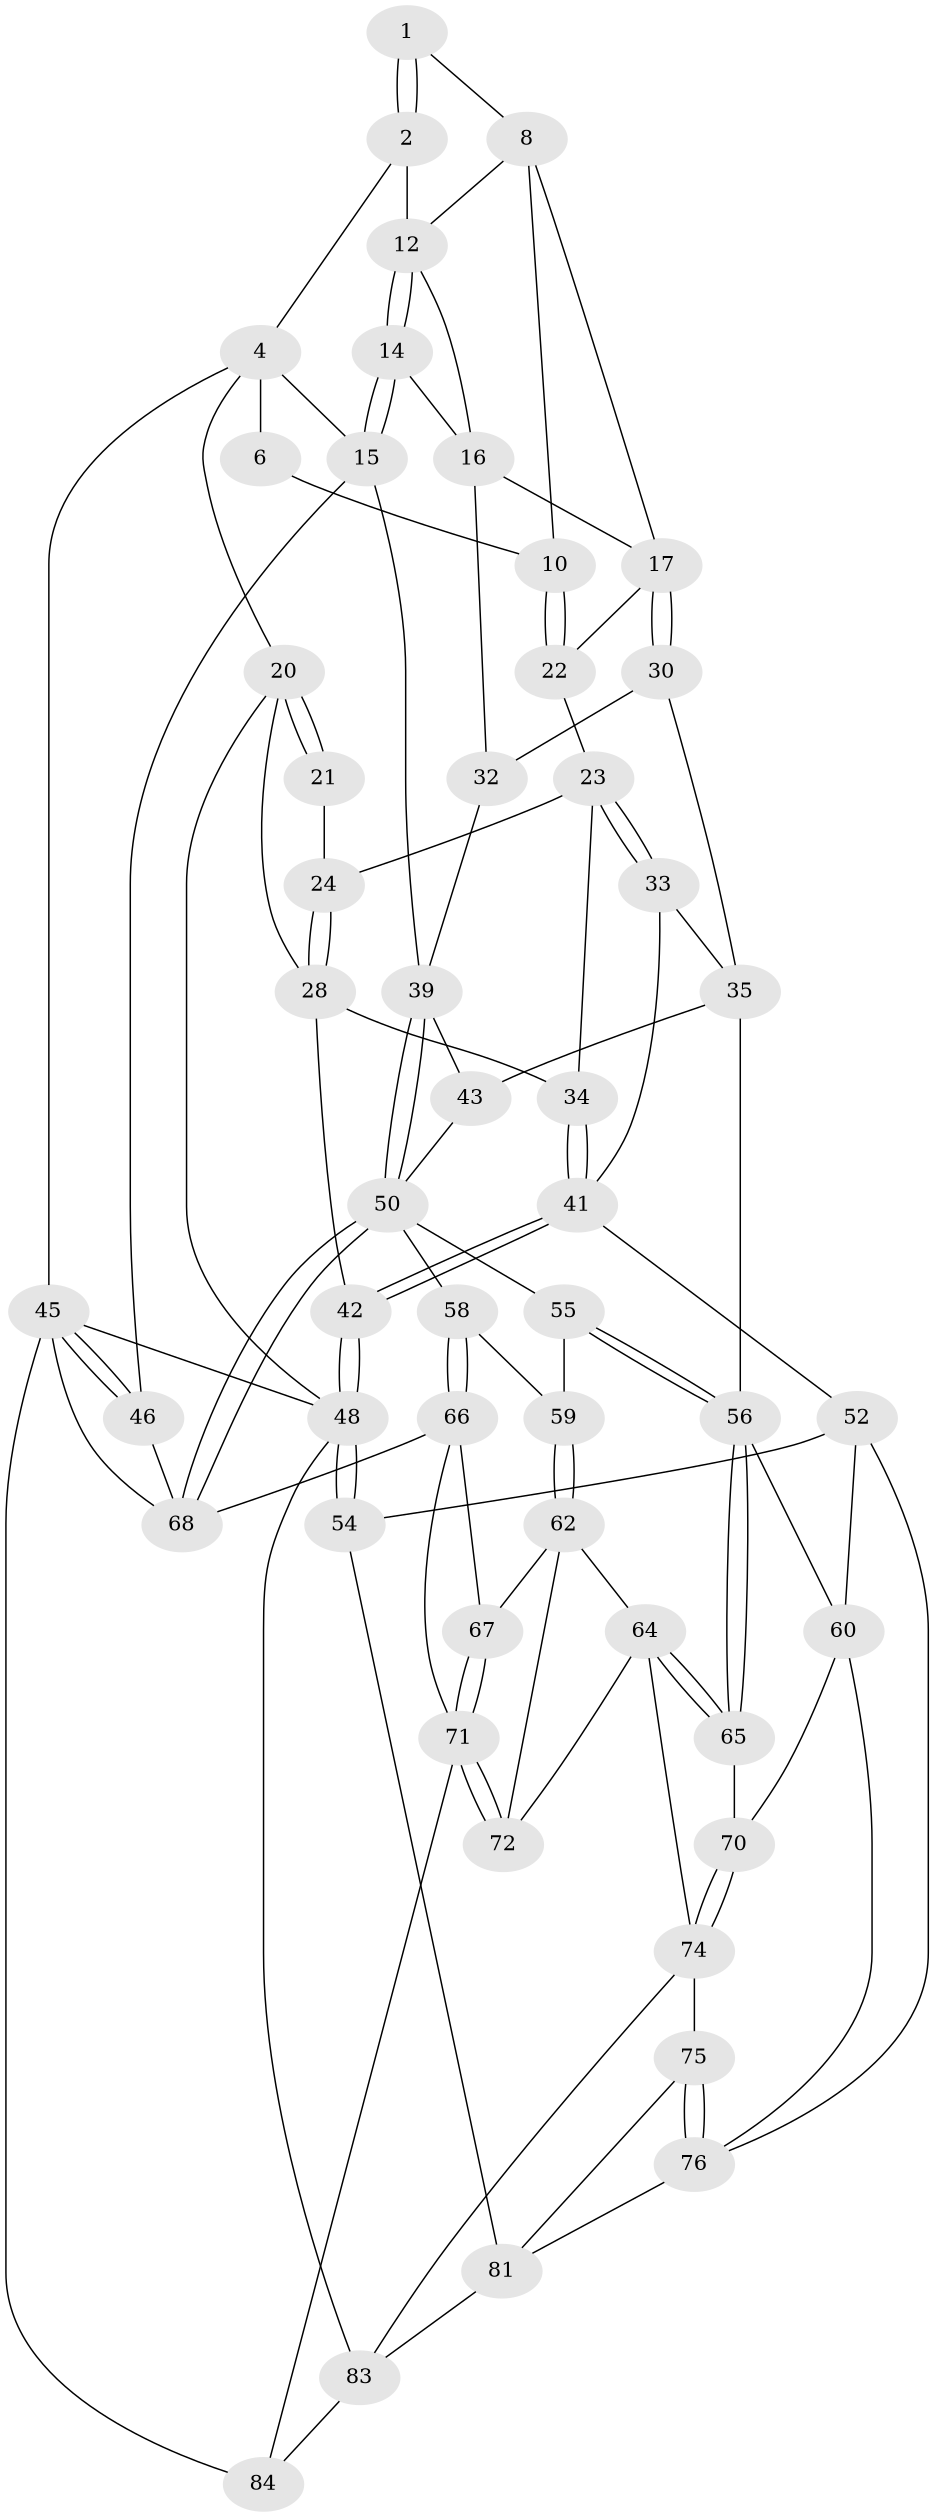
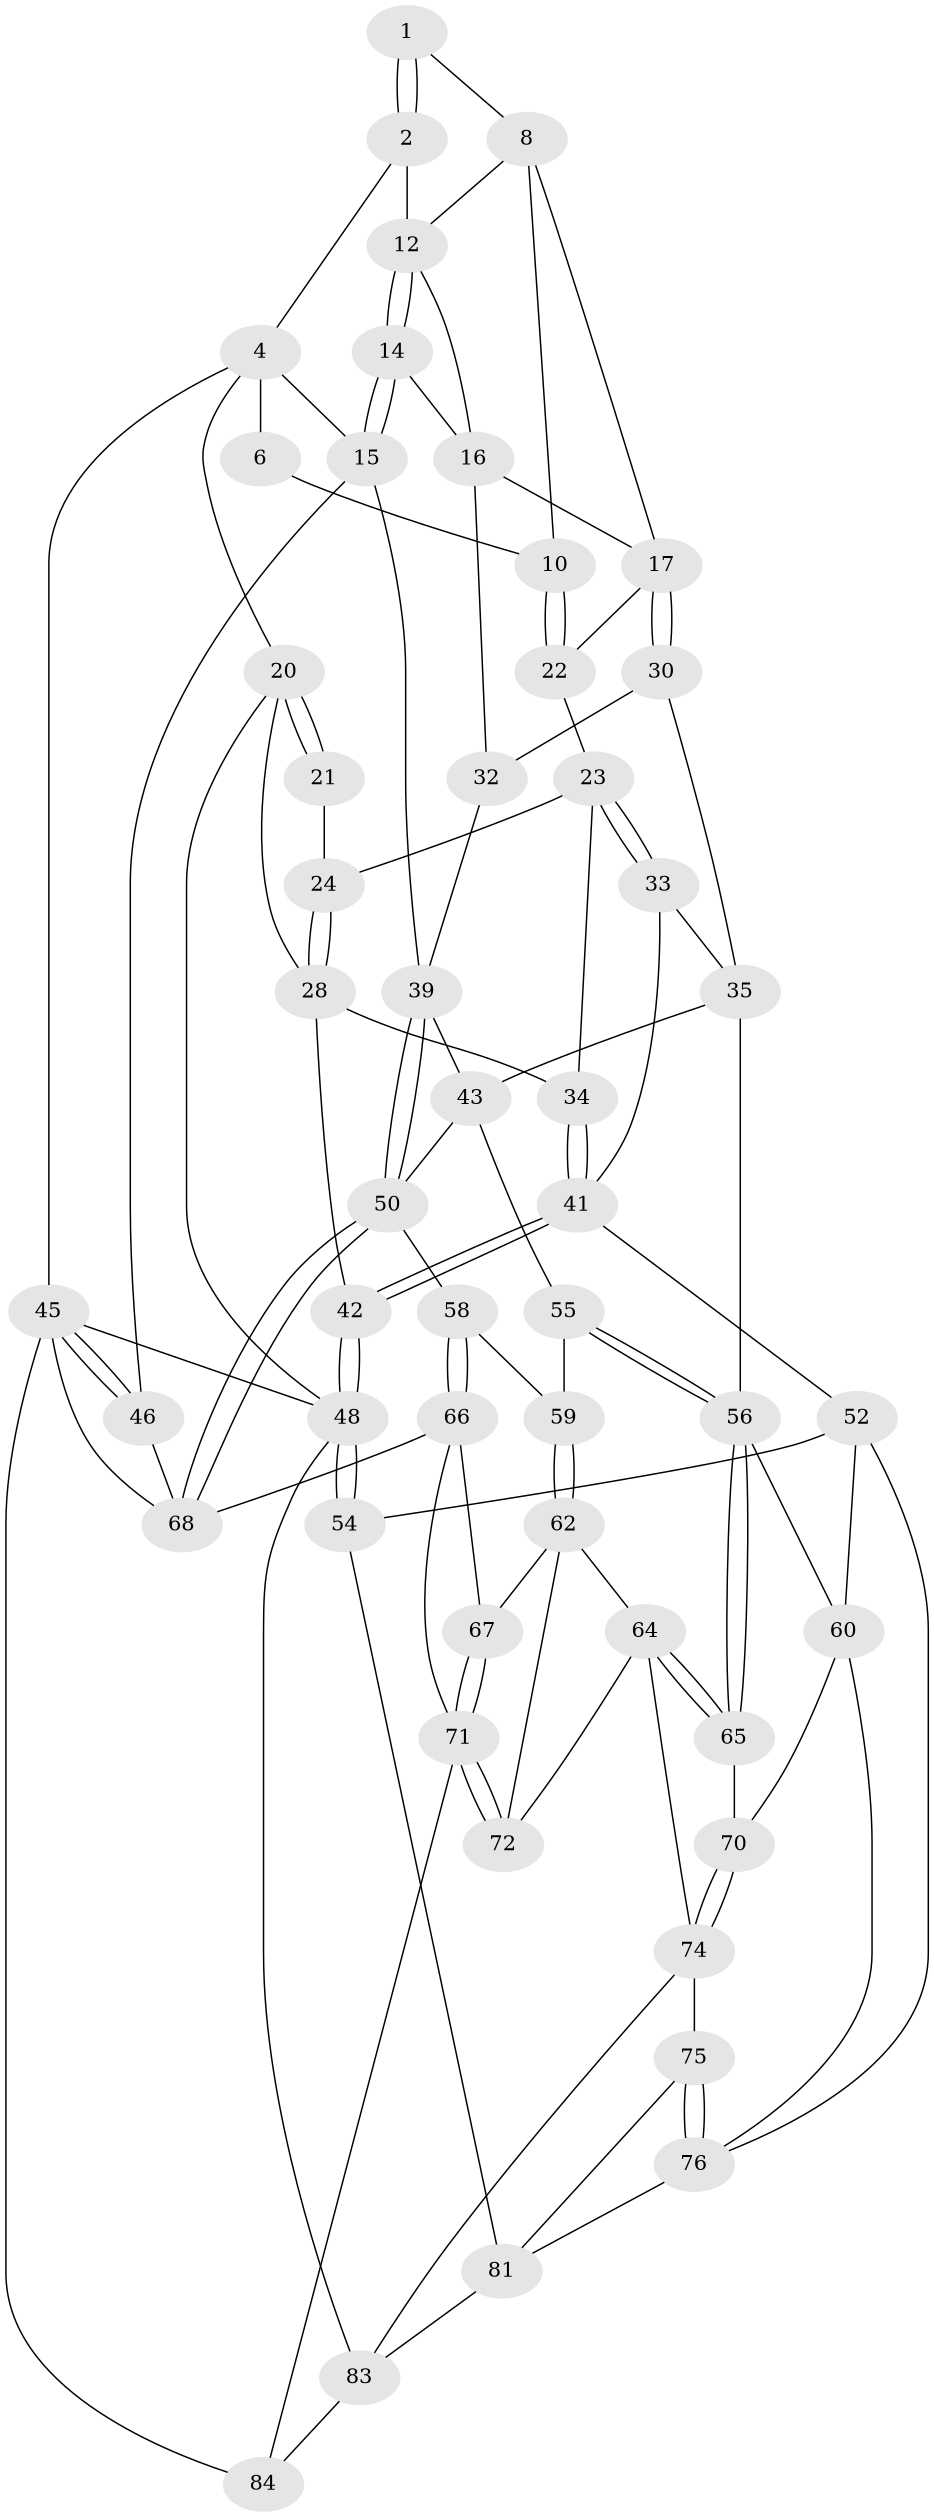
(488, 1265) -> (513, 1207)
